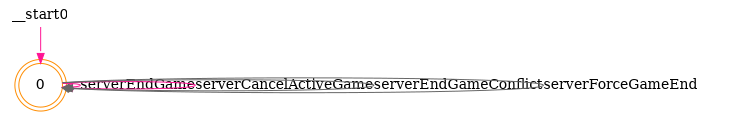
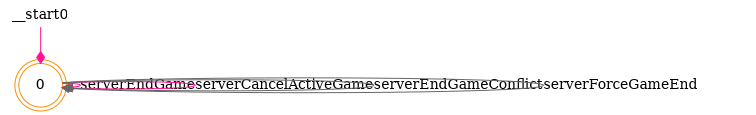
(41, 39) -> (41, 39)
